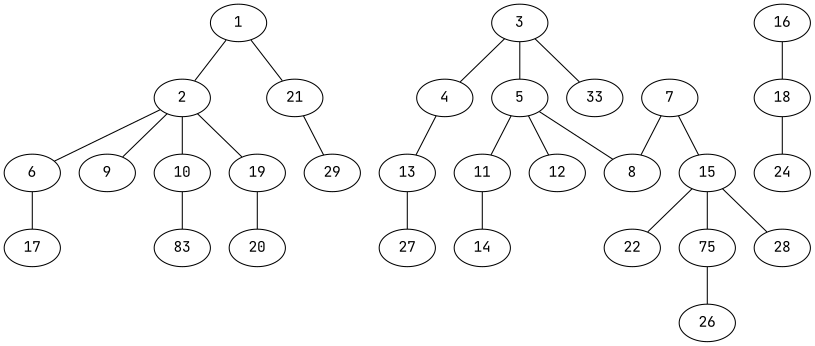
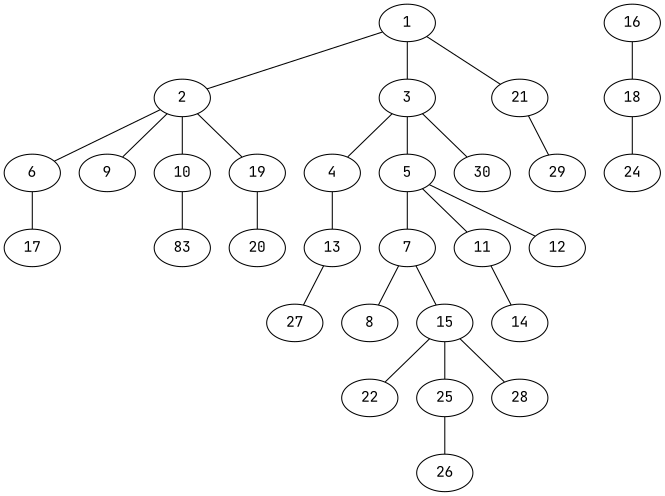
none -> (407, 61)
(595, 98) -> (482, 173)
(576, 135) -> (407, 211)
(707, 248) -> (445, 398)
